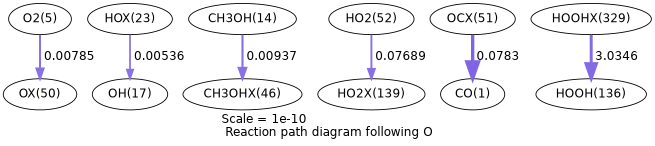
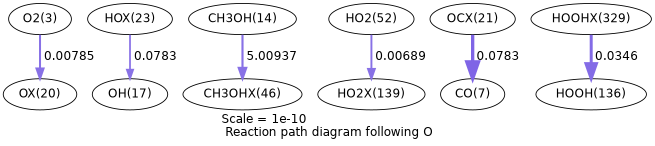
(40, 19) -> (40, 19)
(473, 19) -> (473, 19)
(158, 57) -> (154, 57)
(270, 57) -> (270, 57)
(399, 57) -> (399, 57)
(615, 57) -> (615, 57)
(40, 94) -> (40, 94)
(473, 94) -> (473, 94)
